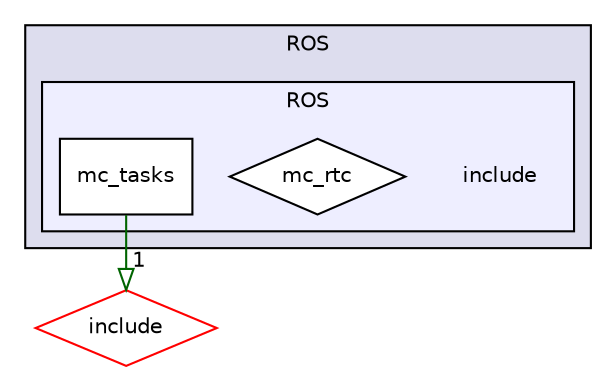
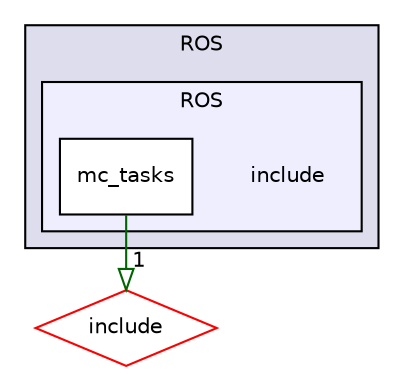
(318, 177) -> none
